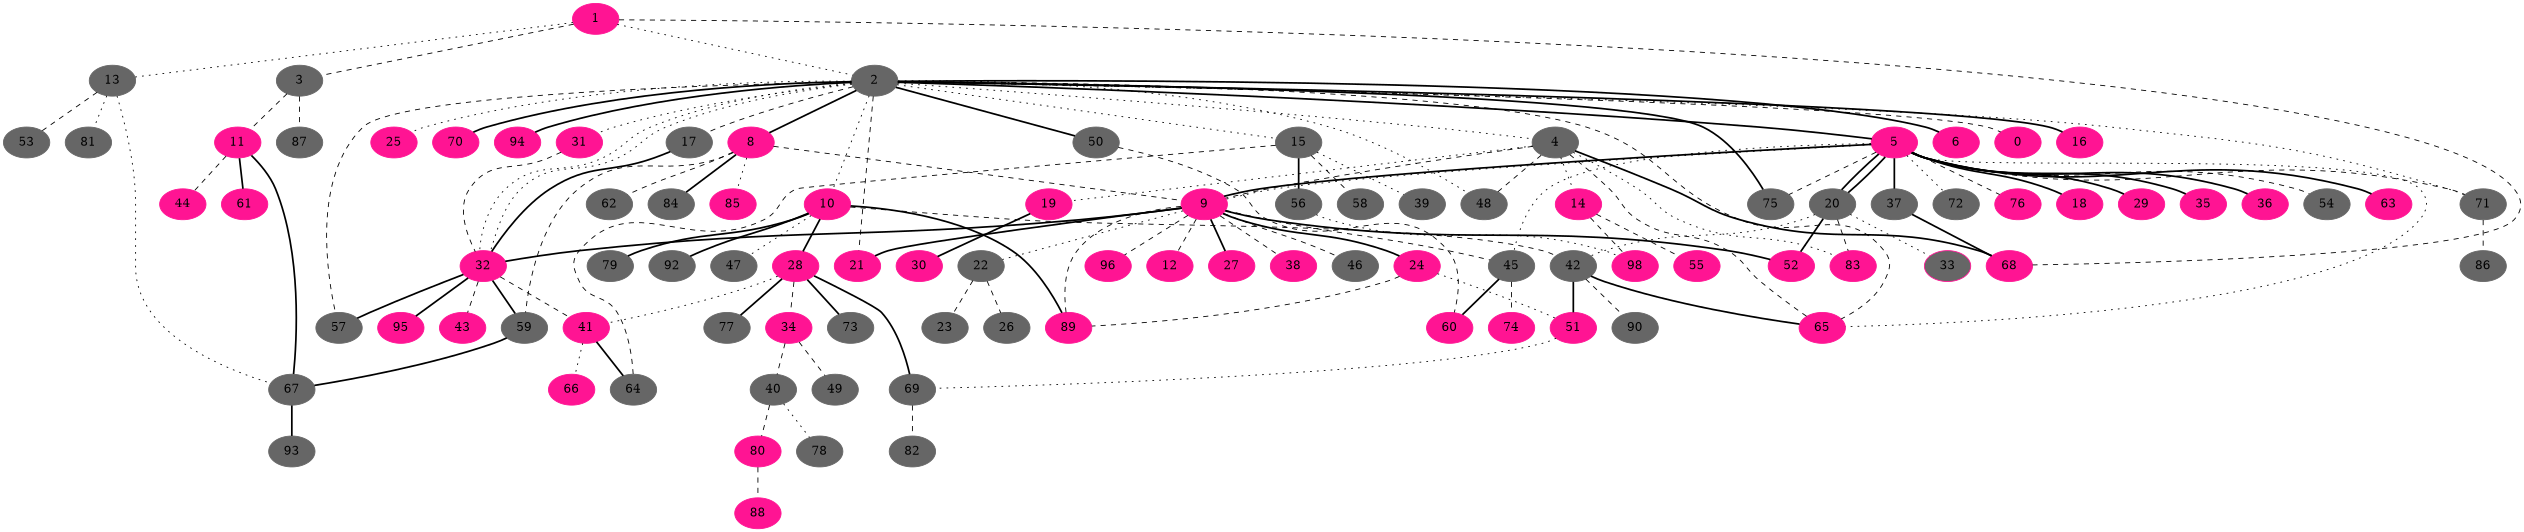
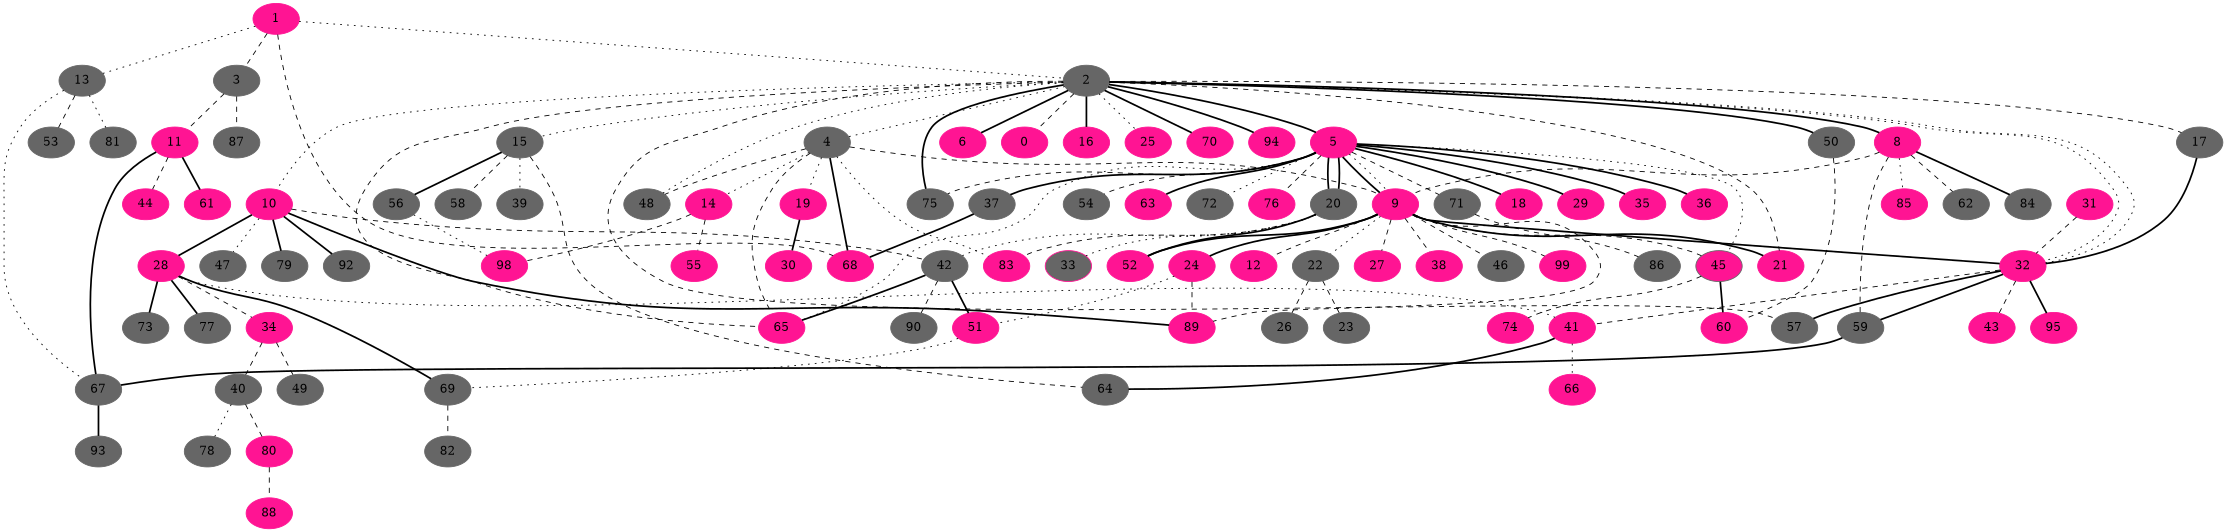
(679, 111) -> none
(2078, 124) -> none
(1218, 235) -> (1386, 235)
(1108, 266) -> (1563, 266)
(1512, 266) -> (1719, 266)
